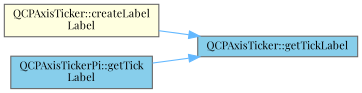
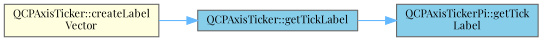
(82, 21) -> (82, 21)
(171, 61) -> (372, 21)
